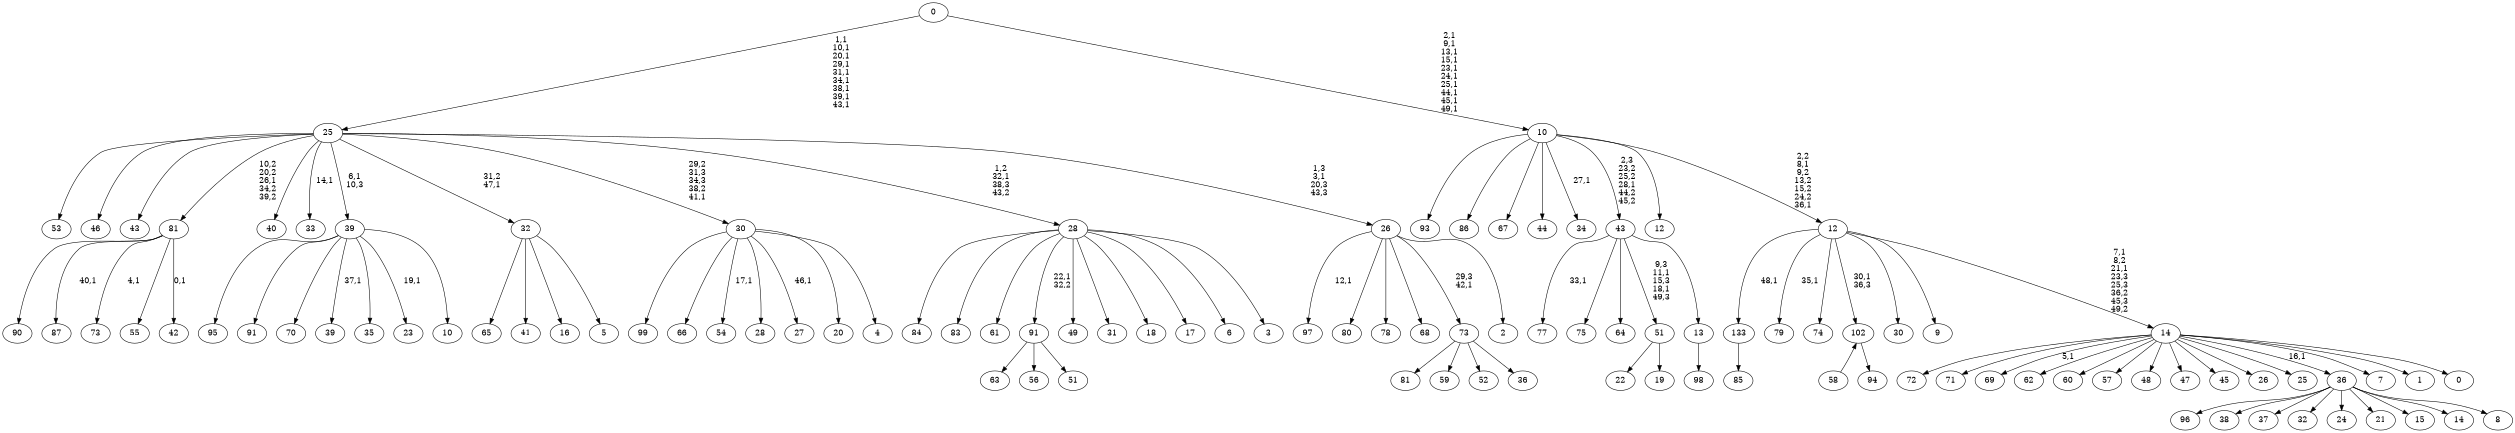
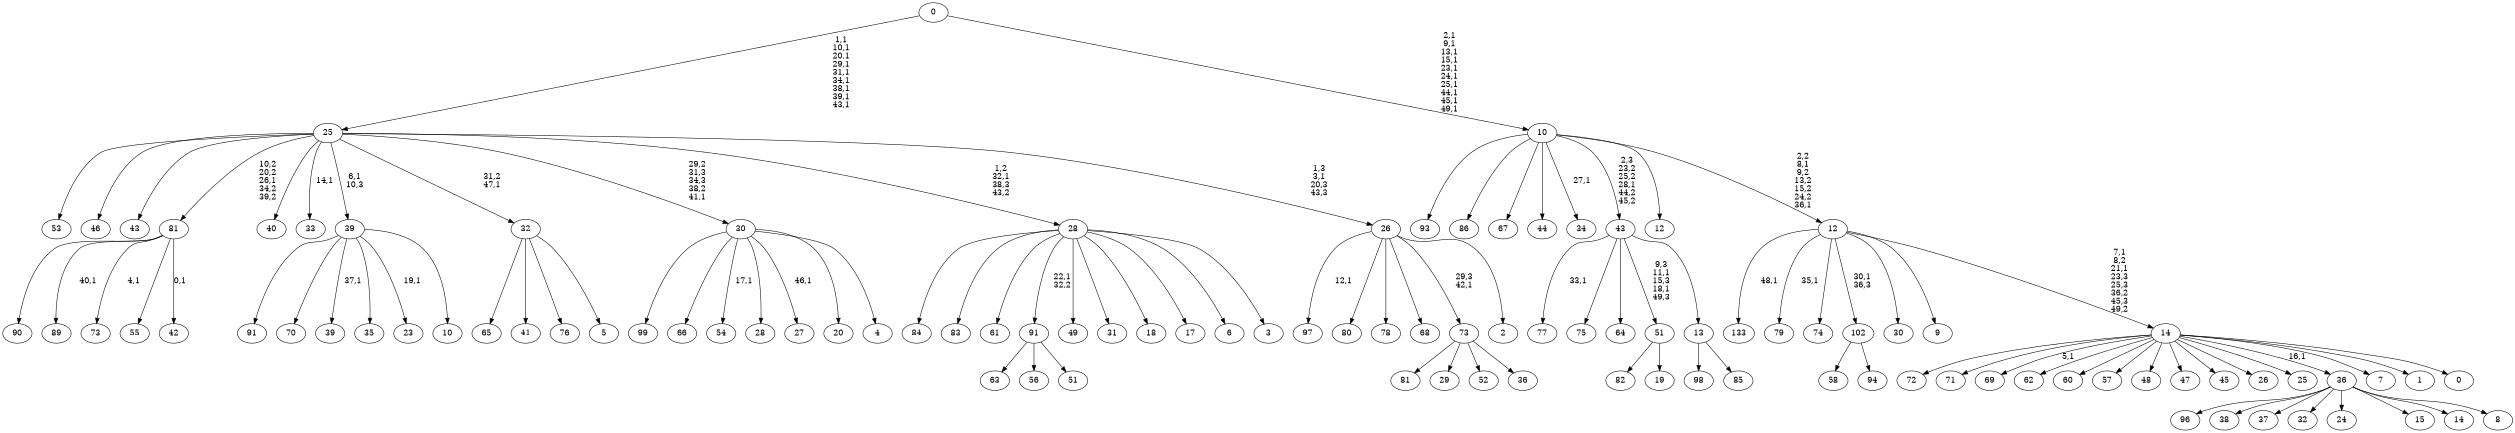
(56, 333) -> (56, 333)
(213, 333) -> none
(565, 333) -> (565, 333)
(1739, 354) -> (1717, 355)
(1848, 360) -> (1844, 354)
(1445, 381) -> (1445, 381)
(1620, 381) -> (1620, 381)
(2381, 420) -> none
